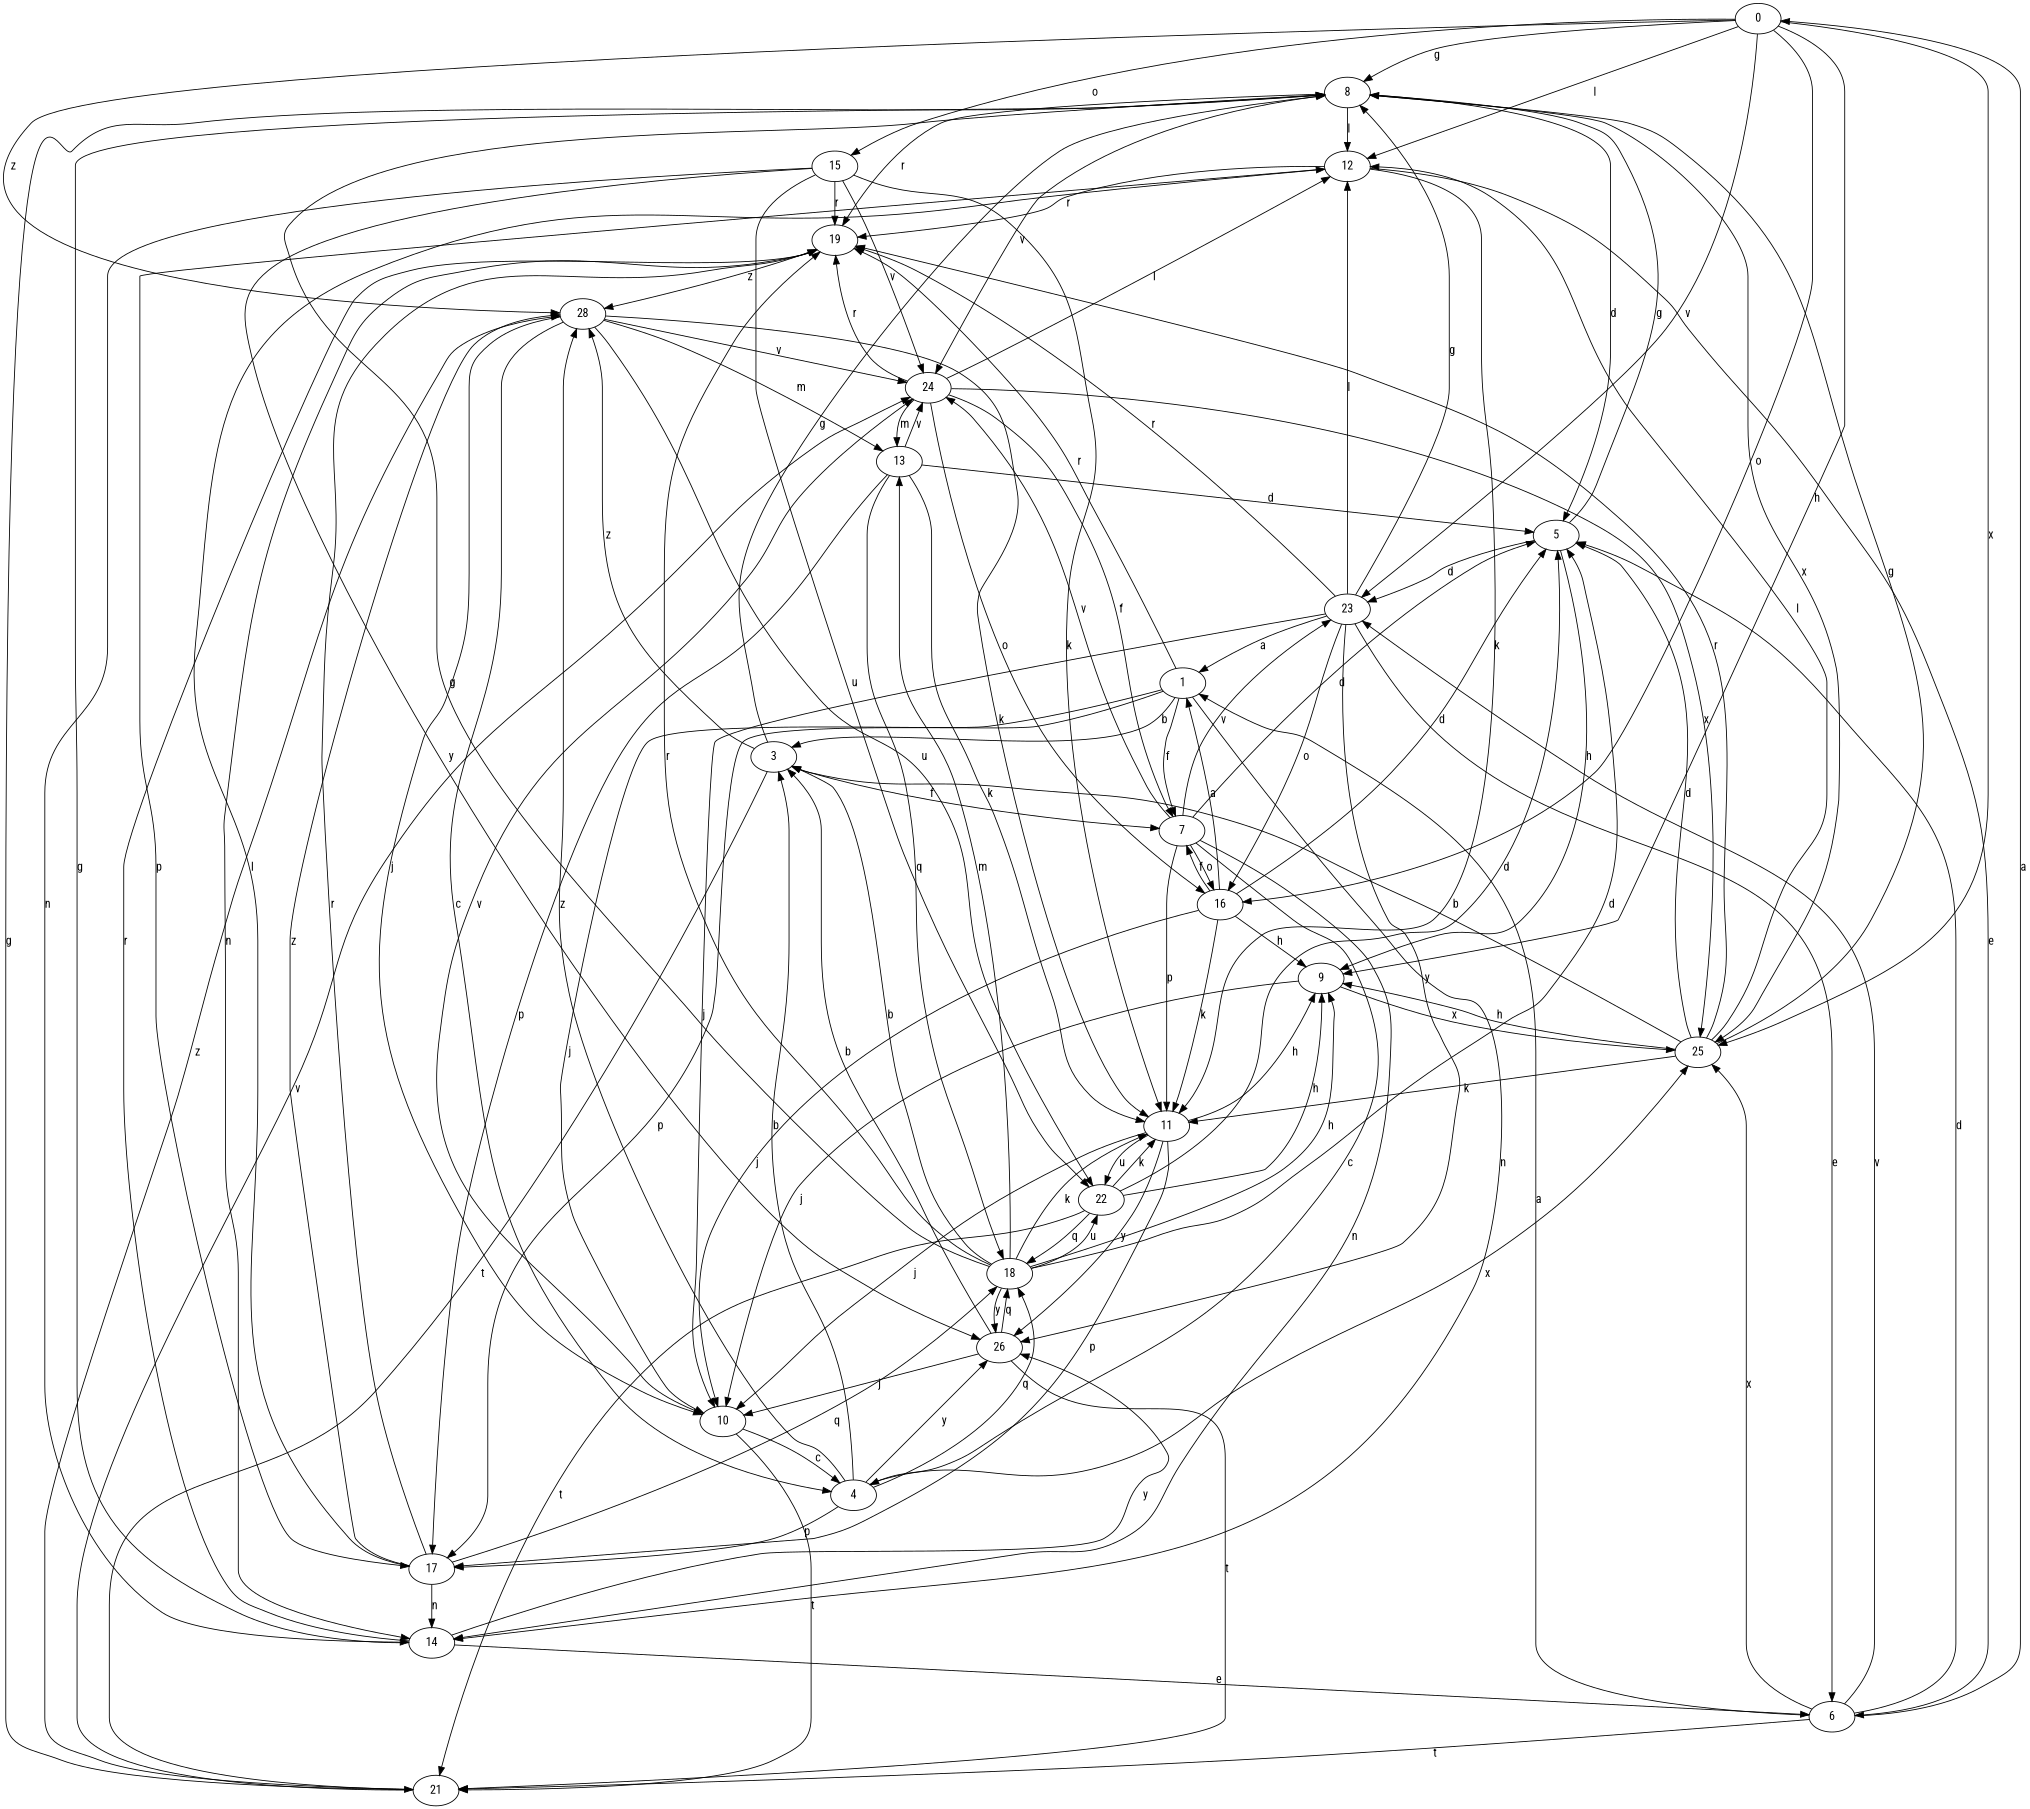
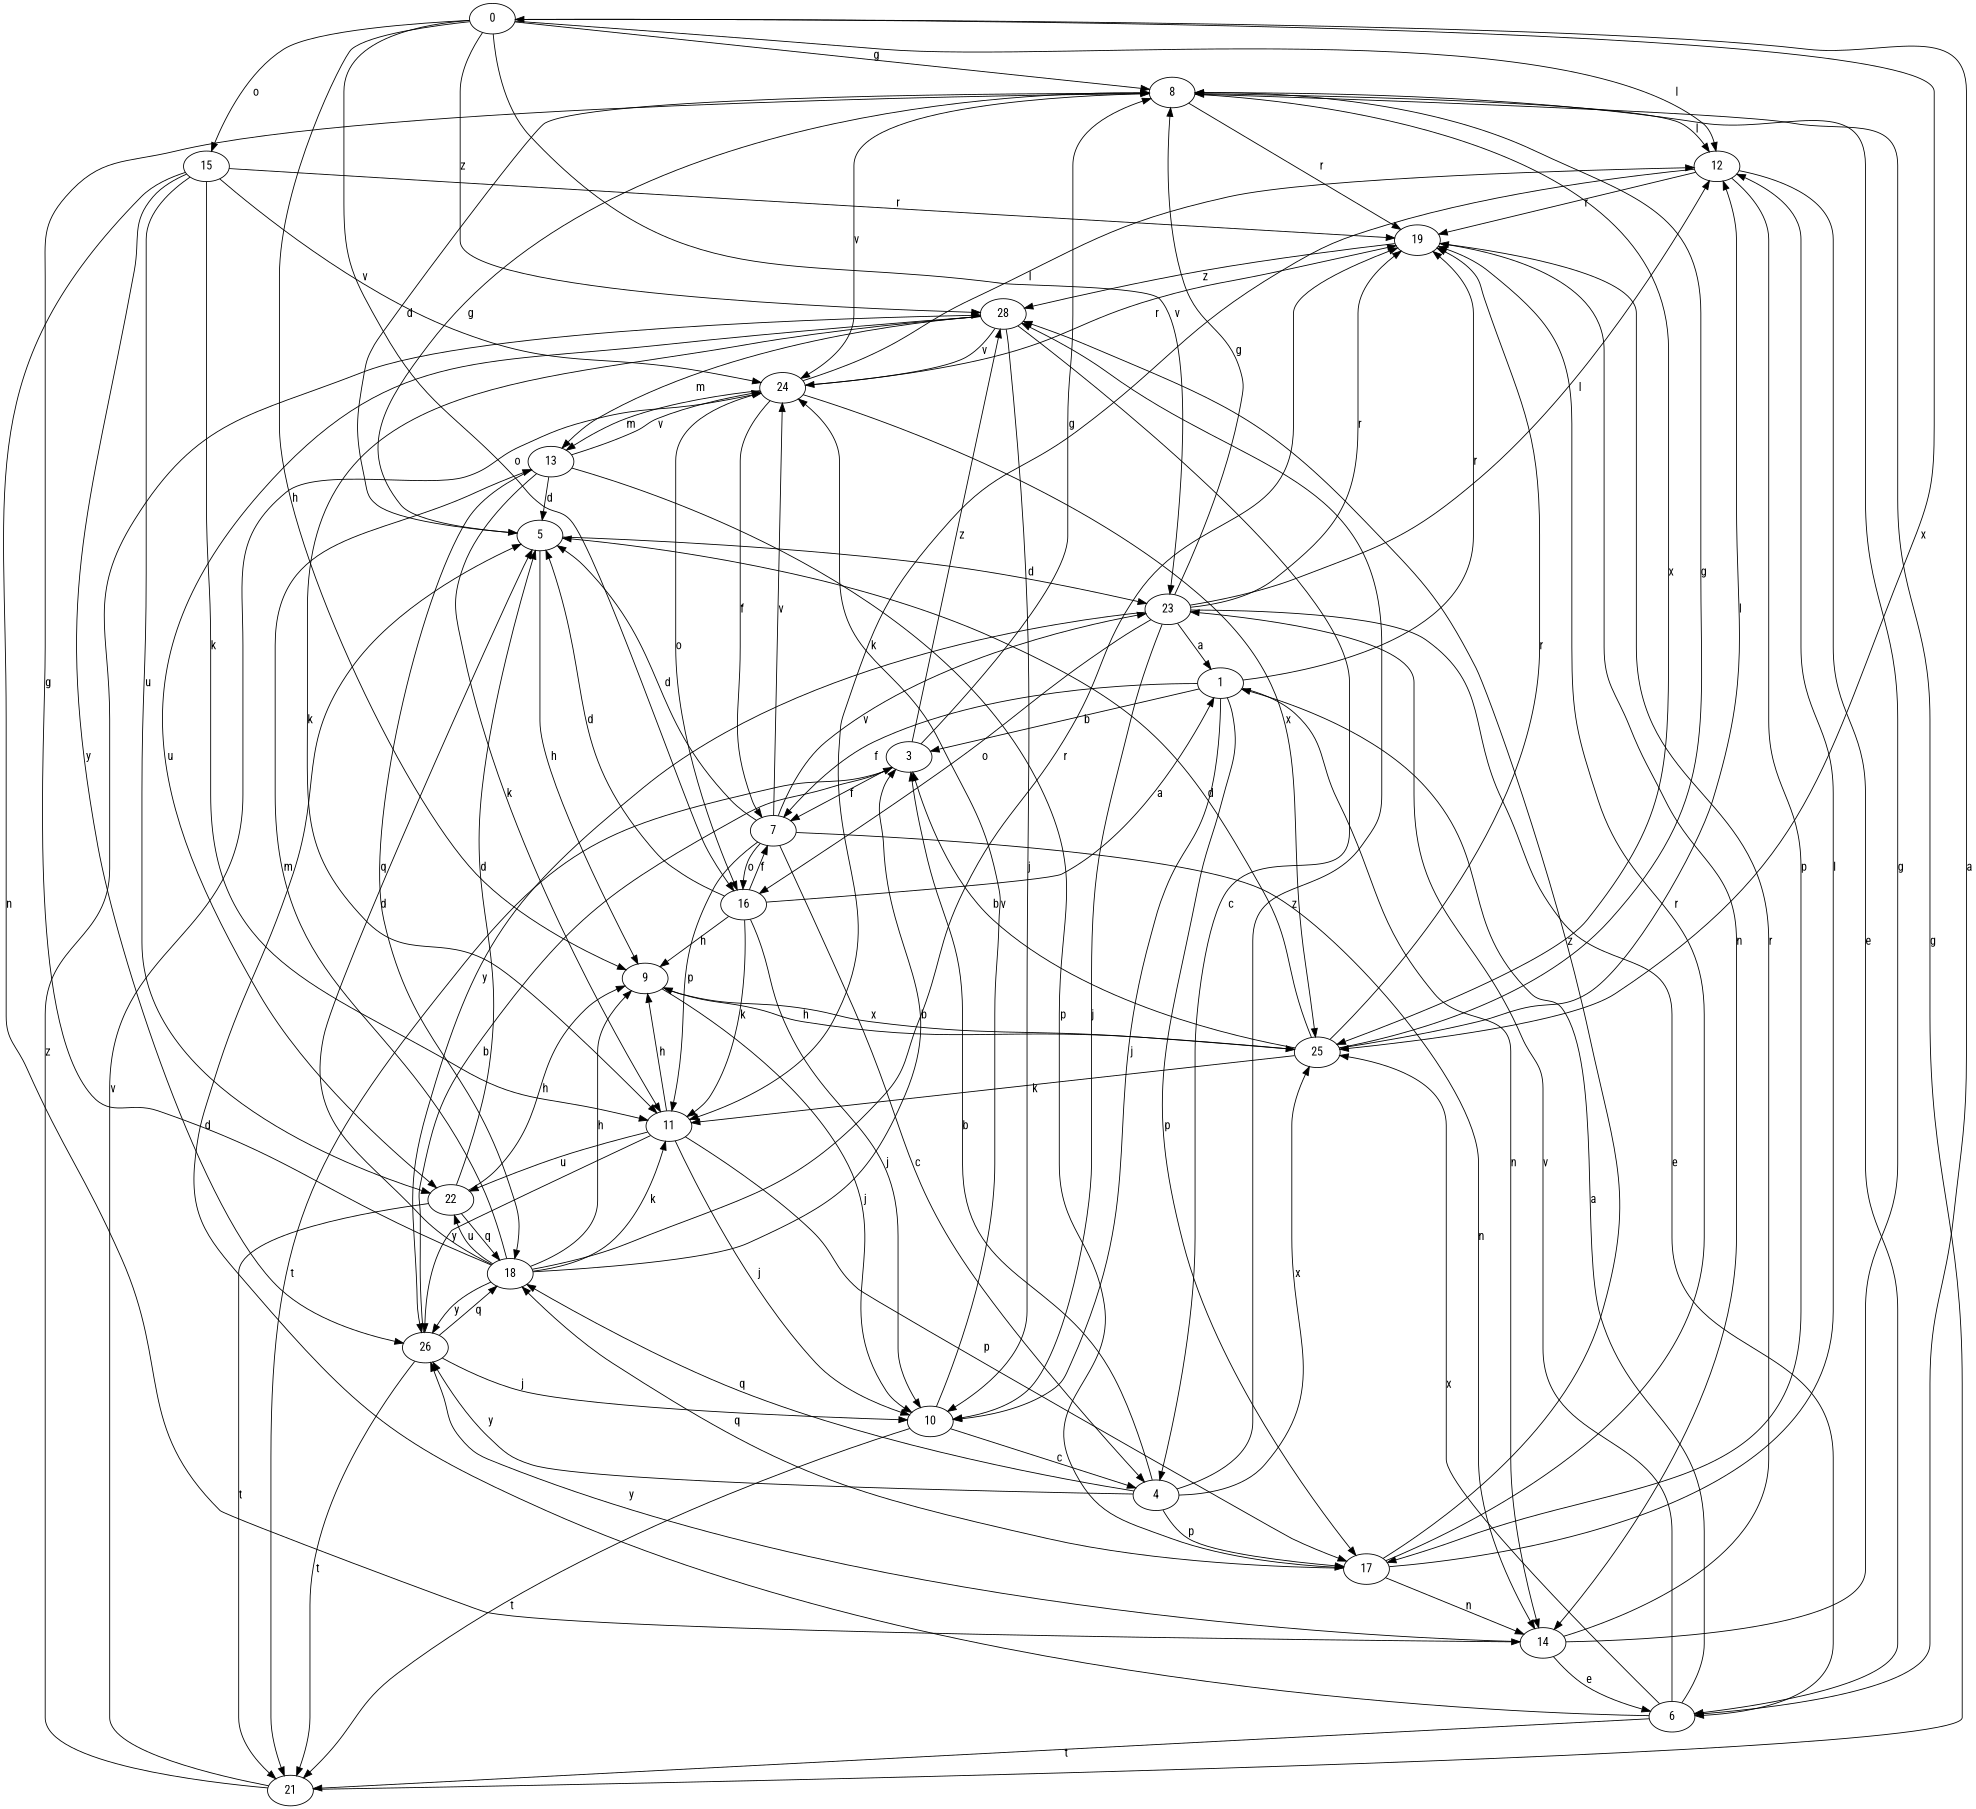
(1131, 1166) -> none
